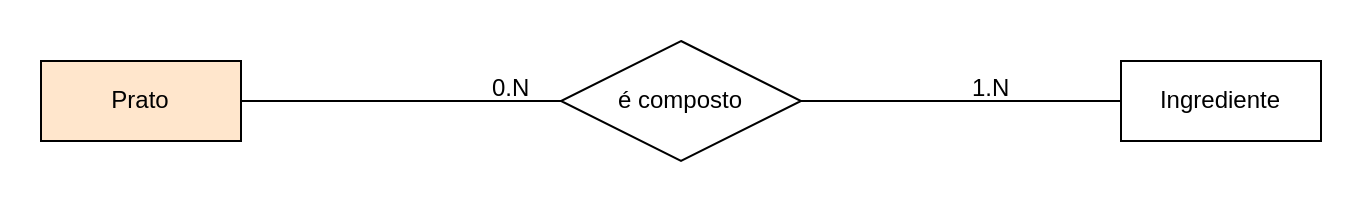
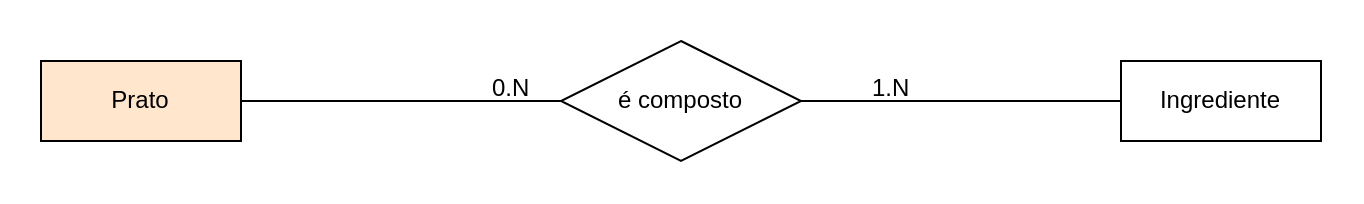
(1001, 91) -> (901, 91)
